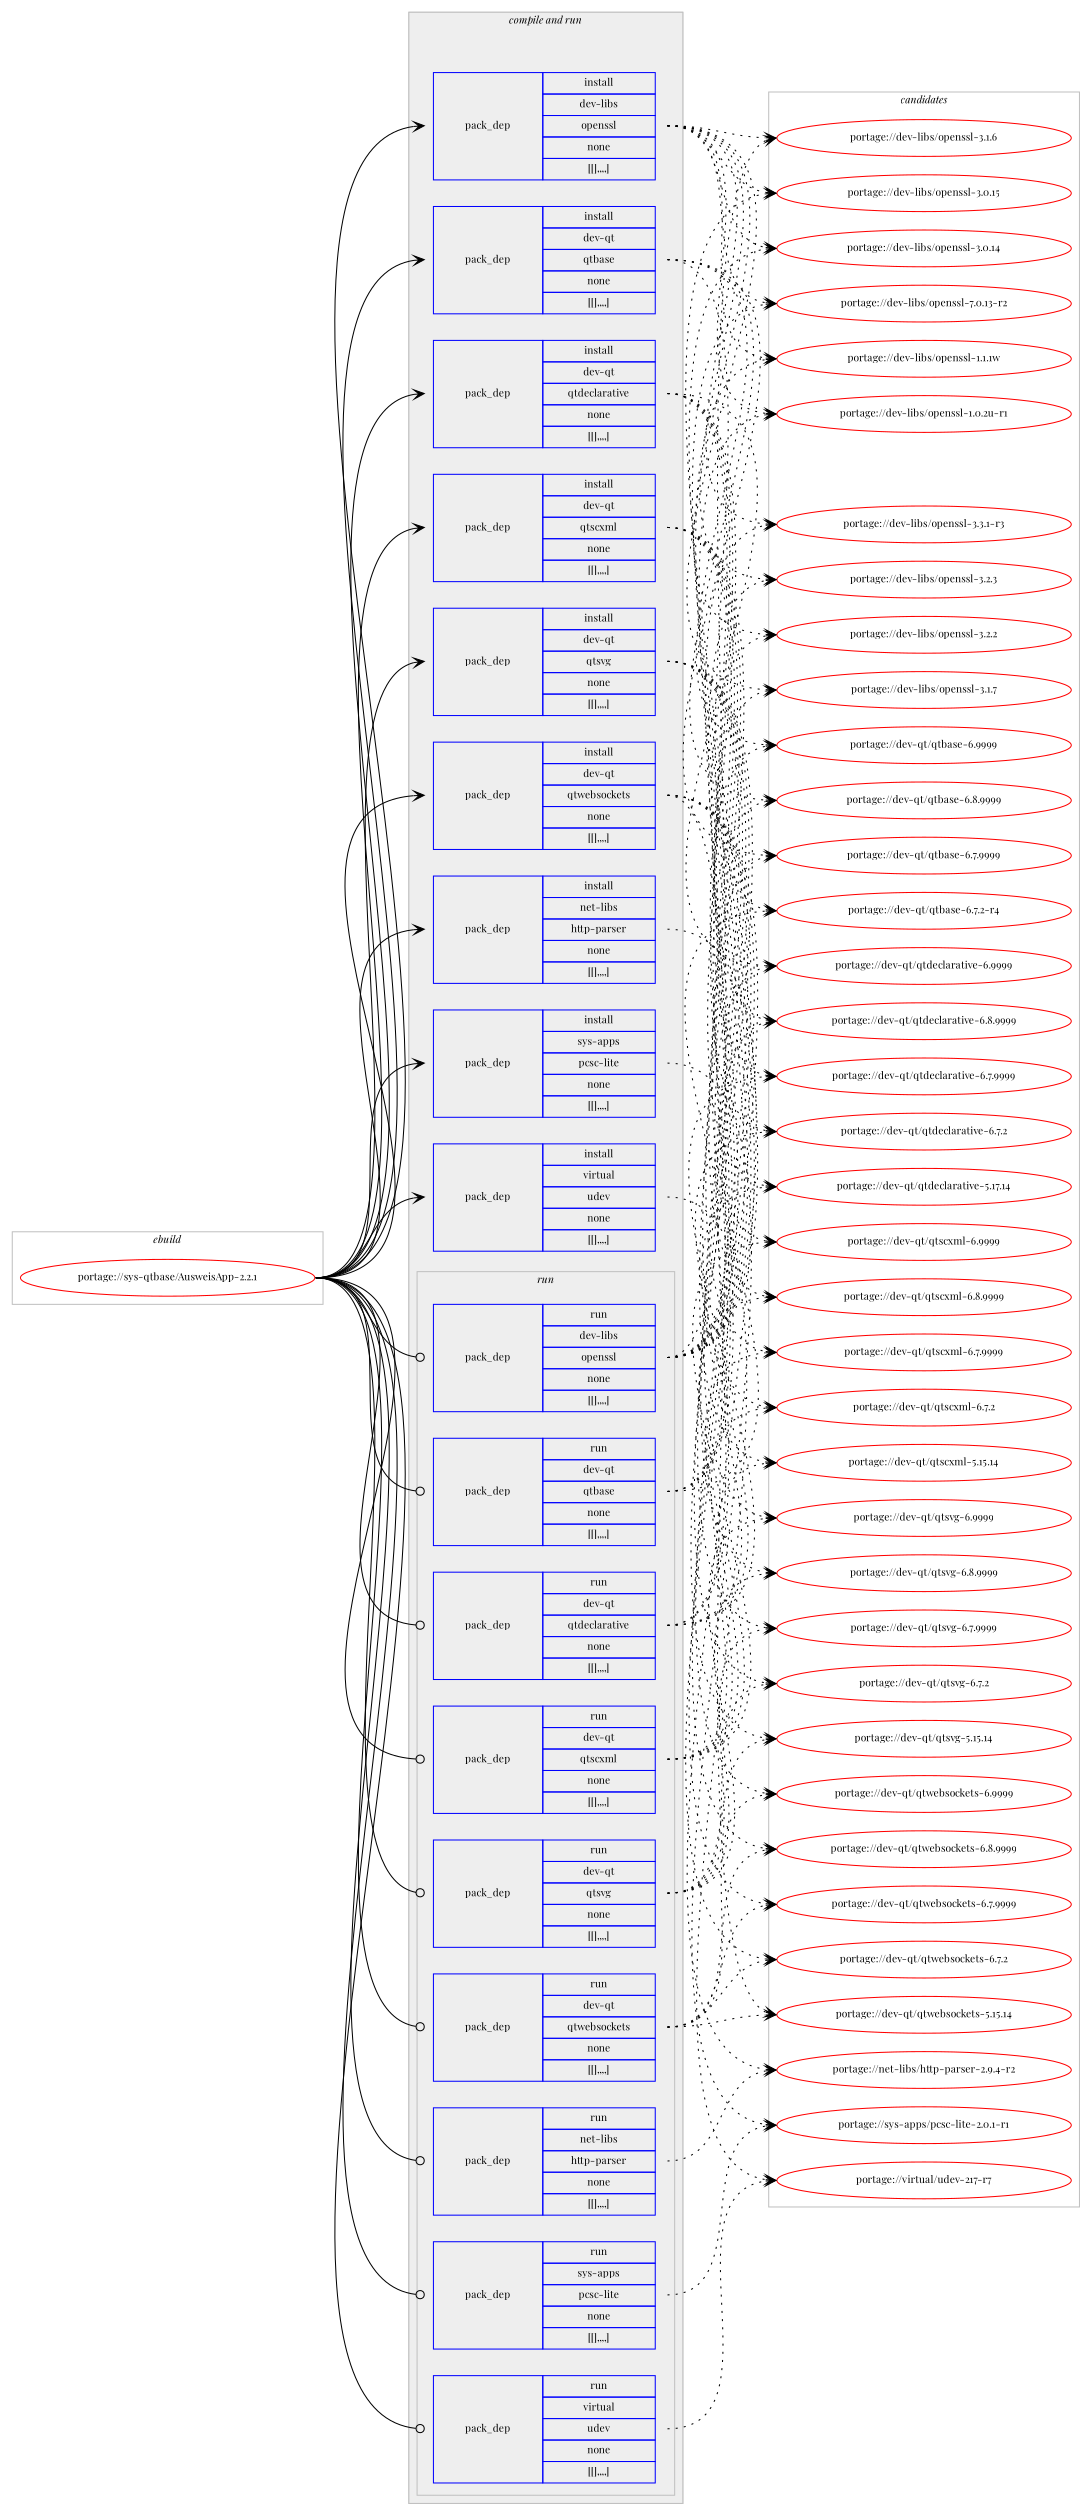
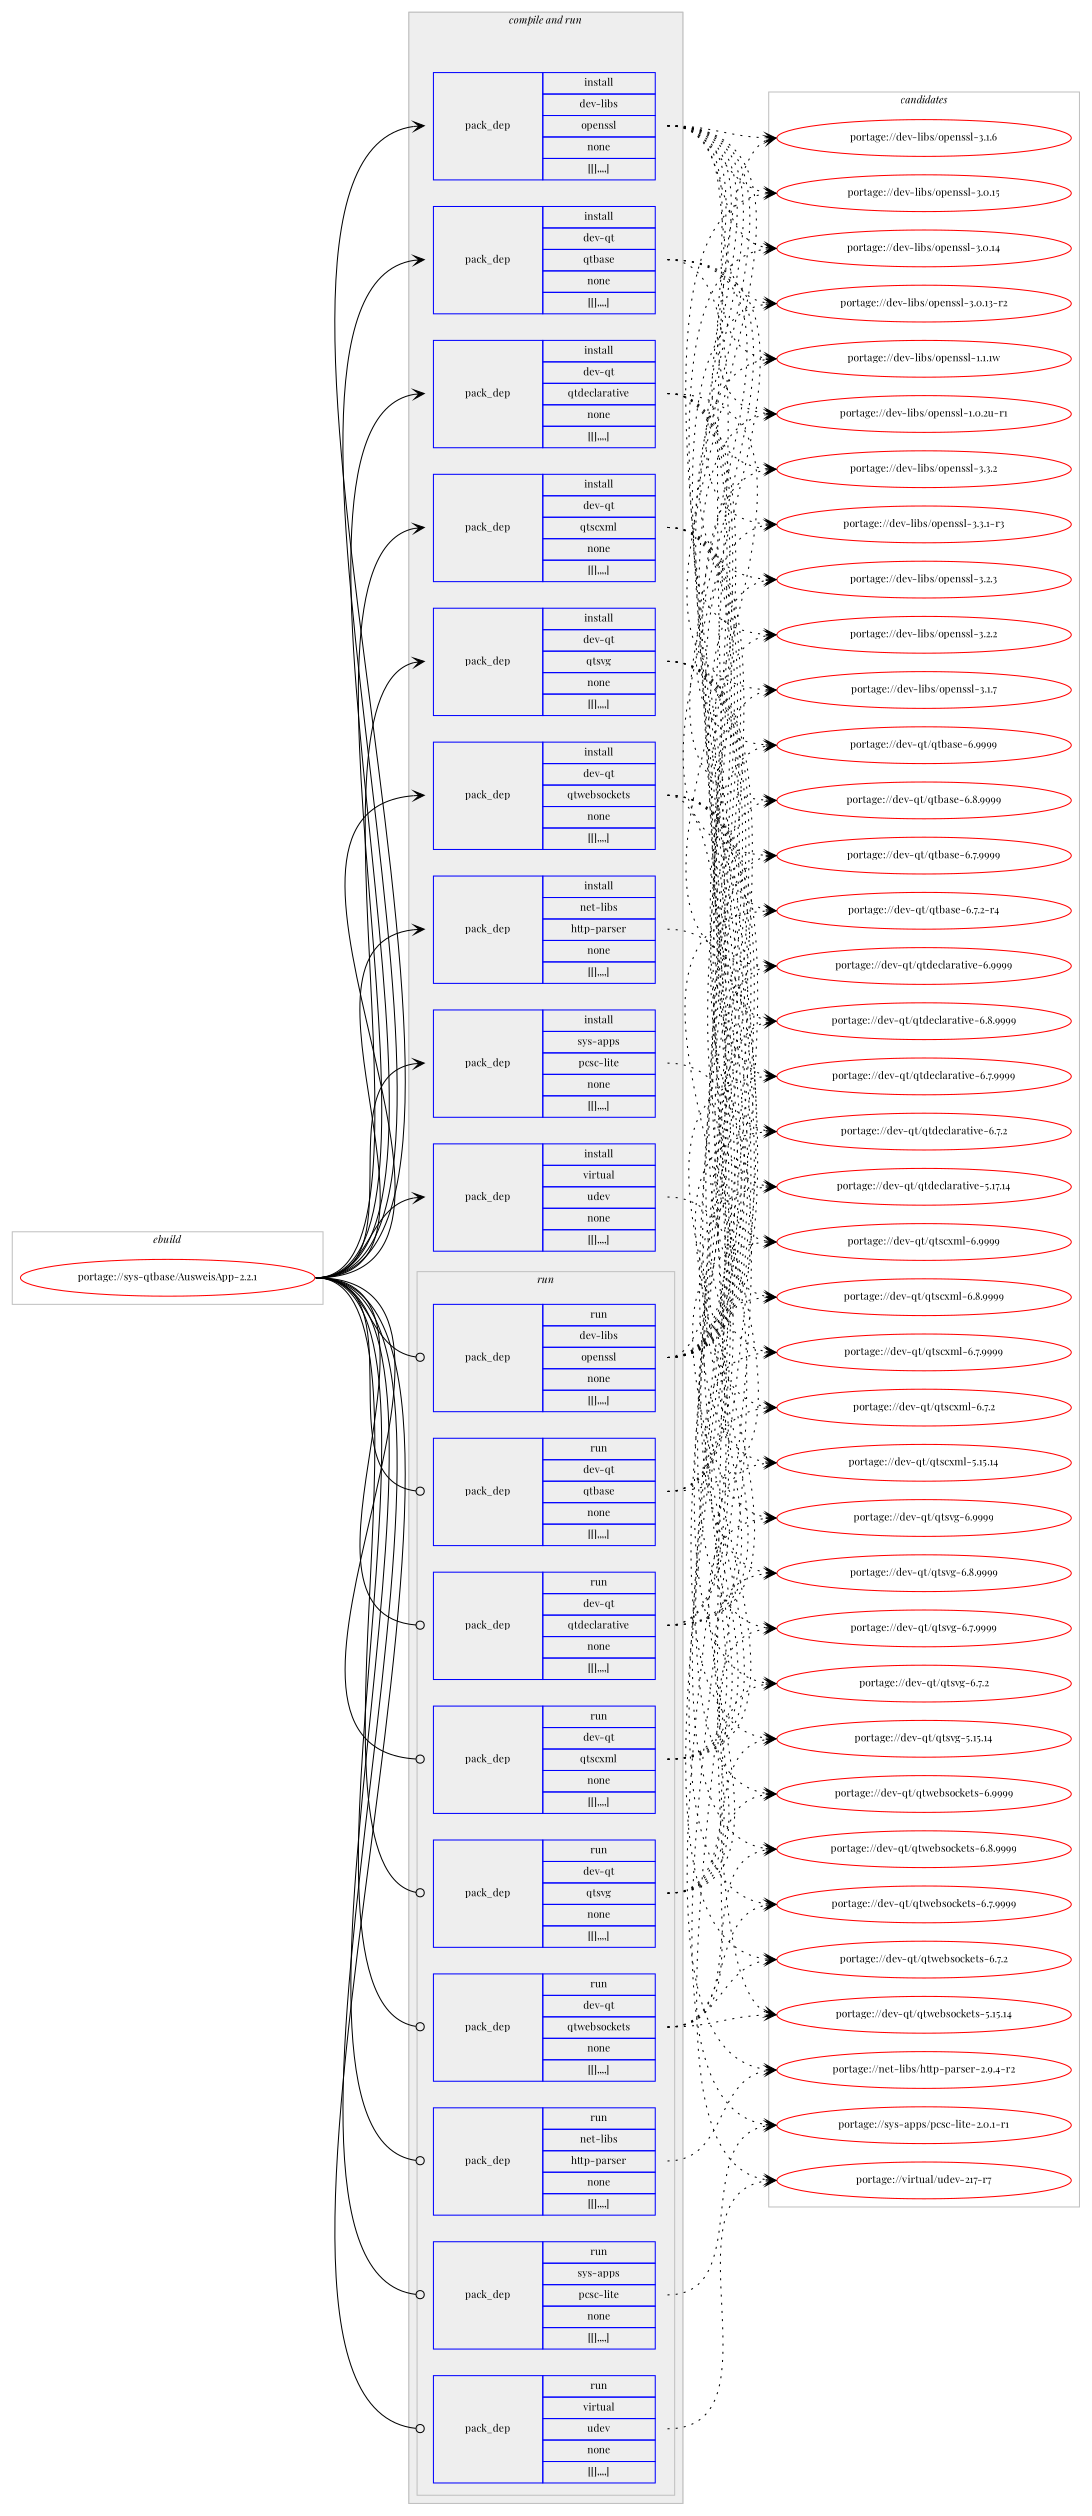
(924, 304) -> (924, 304)
none -> (924, 469)
